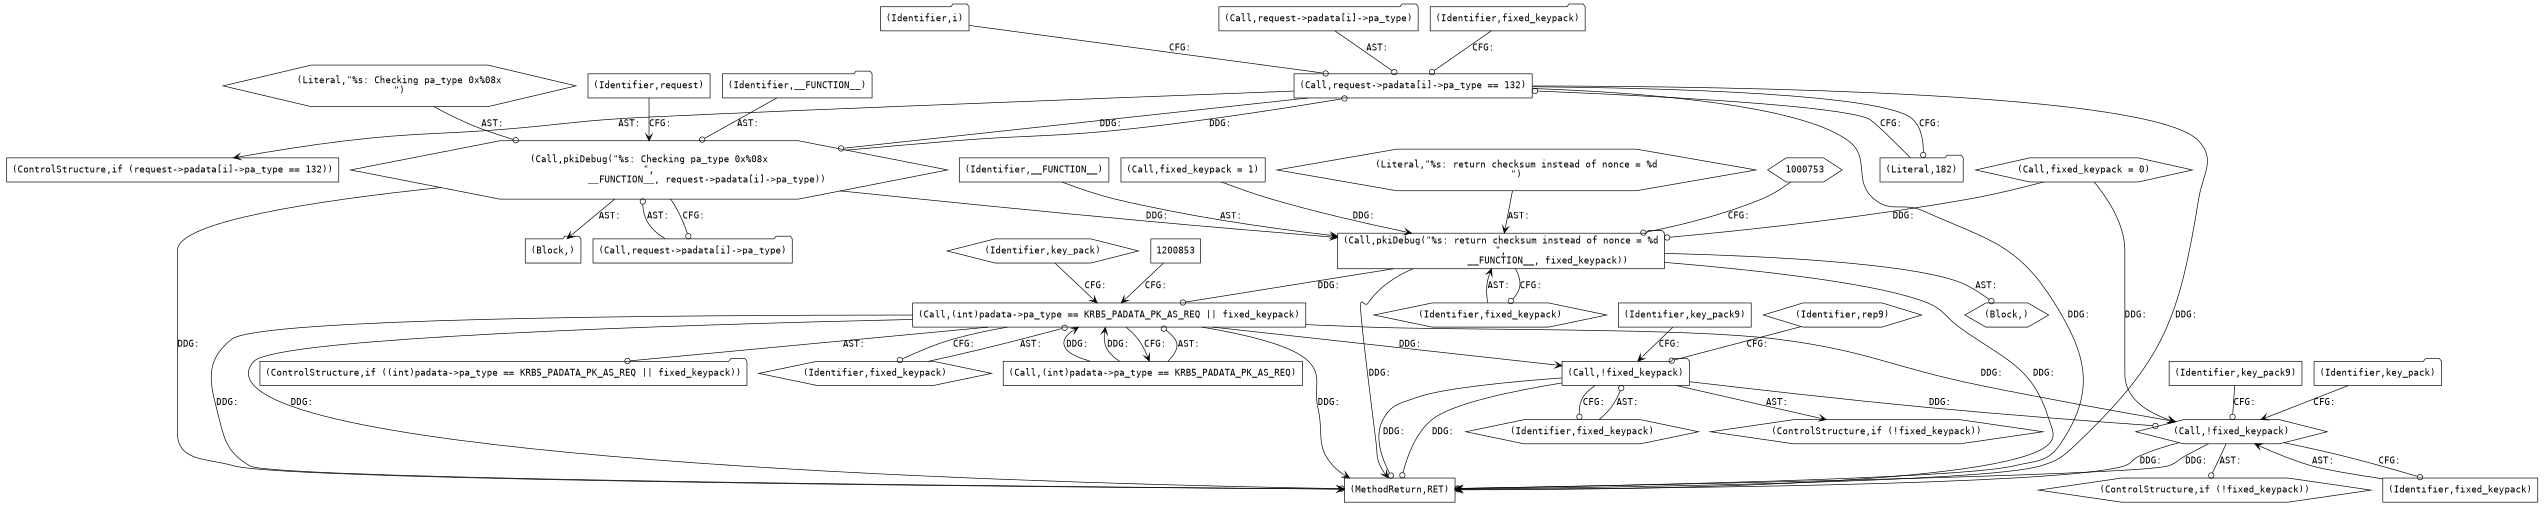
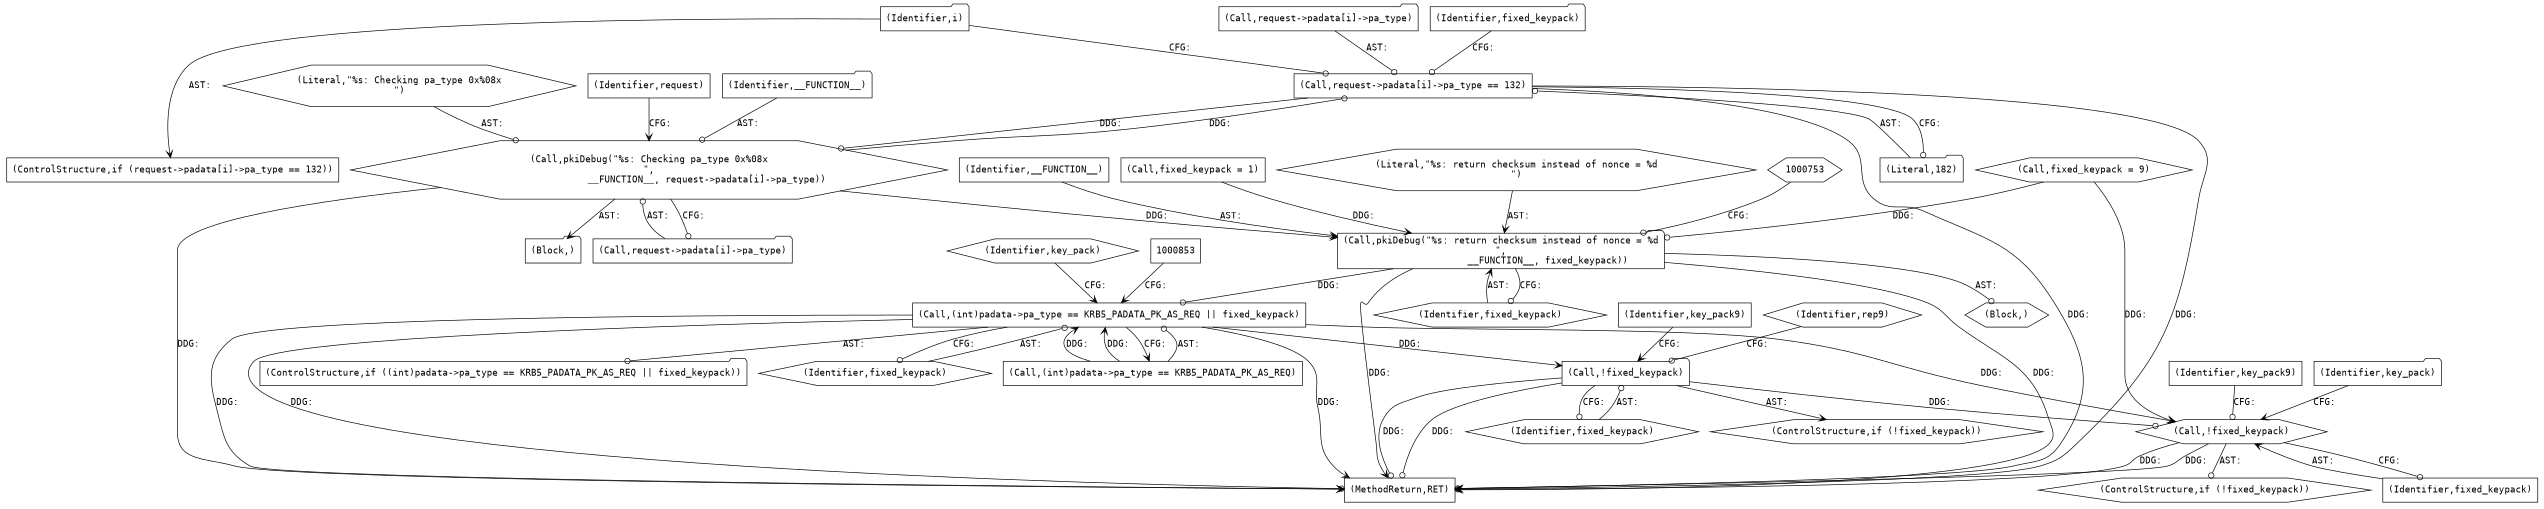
(766, 112) -> (487, 25)
(1894, 124) -> (1894, 124)
(2084, 170) -> (2084, 170)
(1176, 251) -> (1176, 251)
